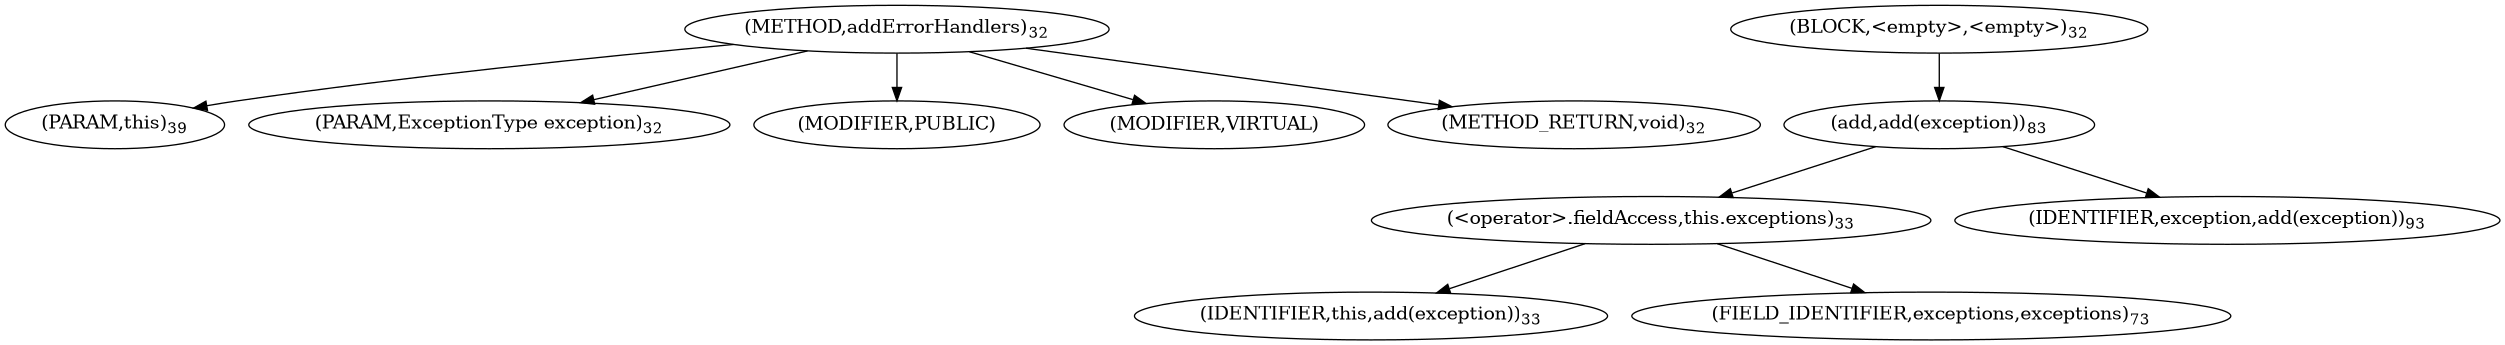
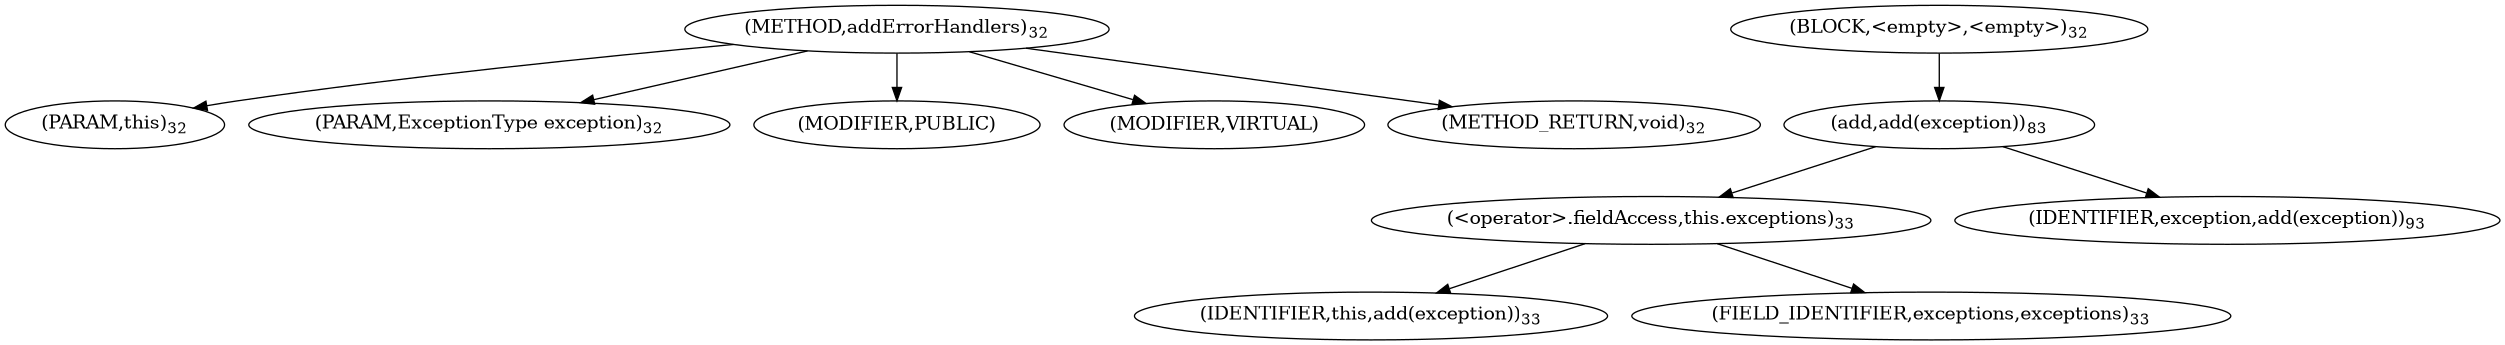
(178, 123) -> (178, 123)
(2140, 314) -> (2140, 314)
